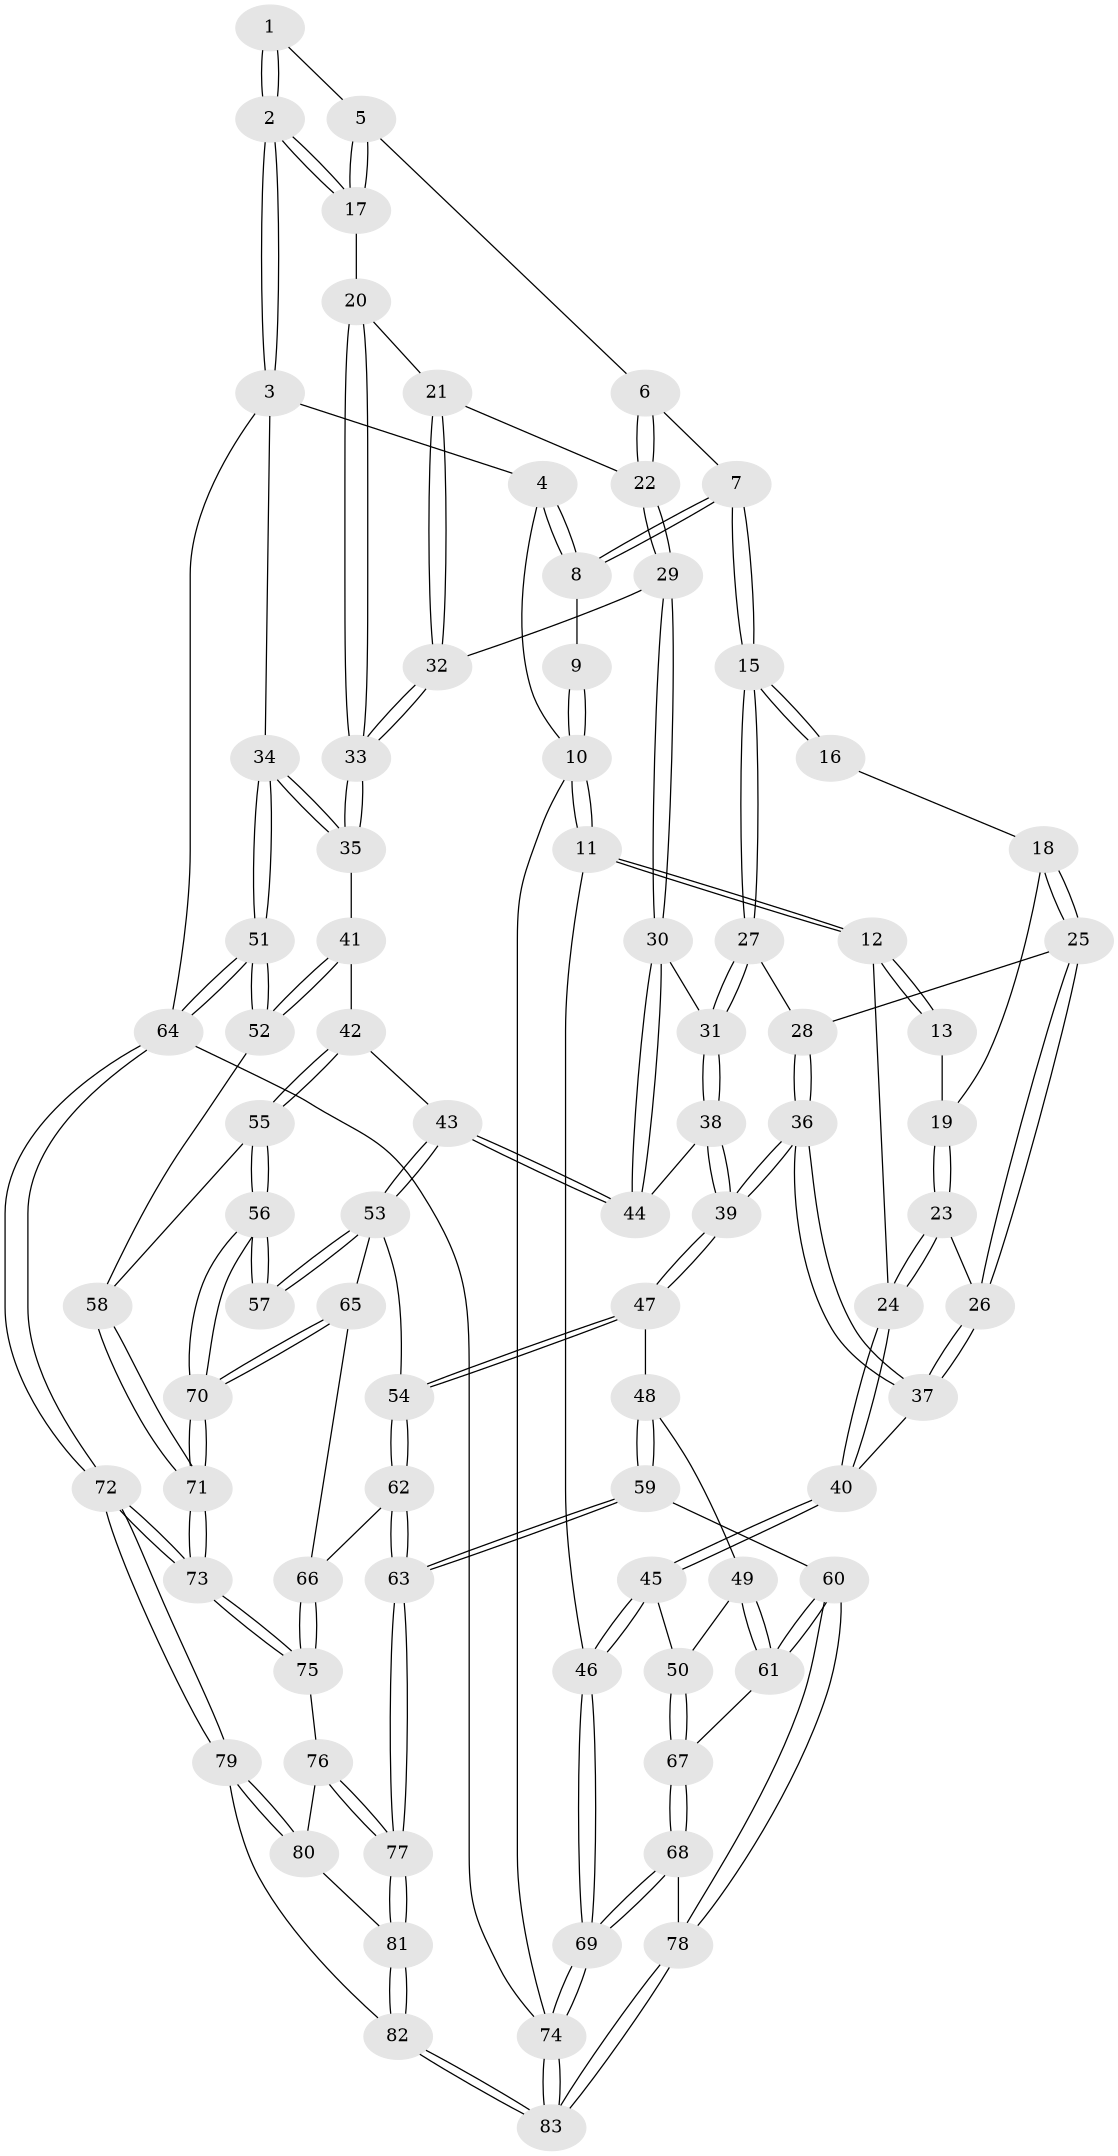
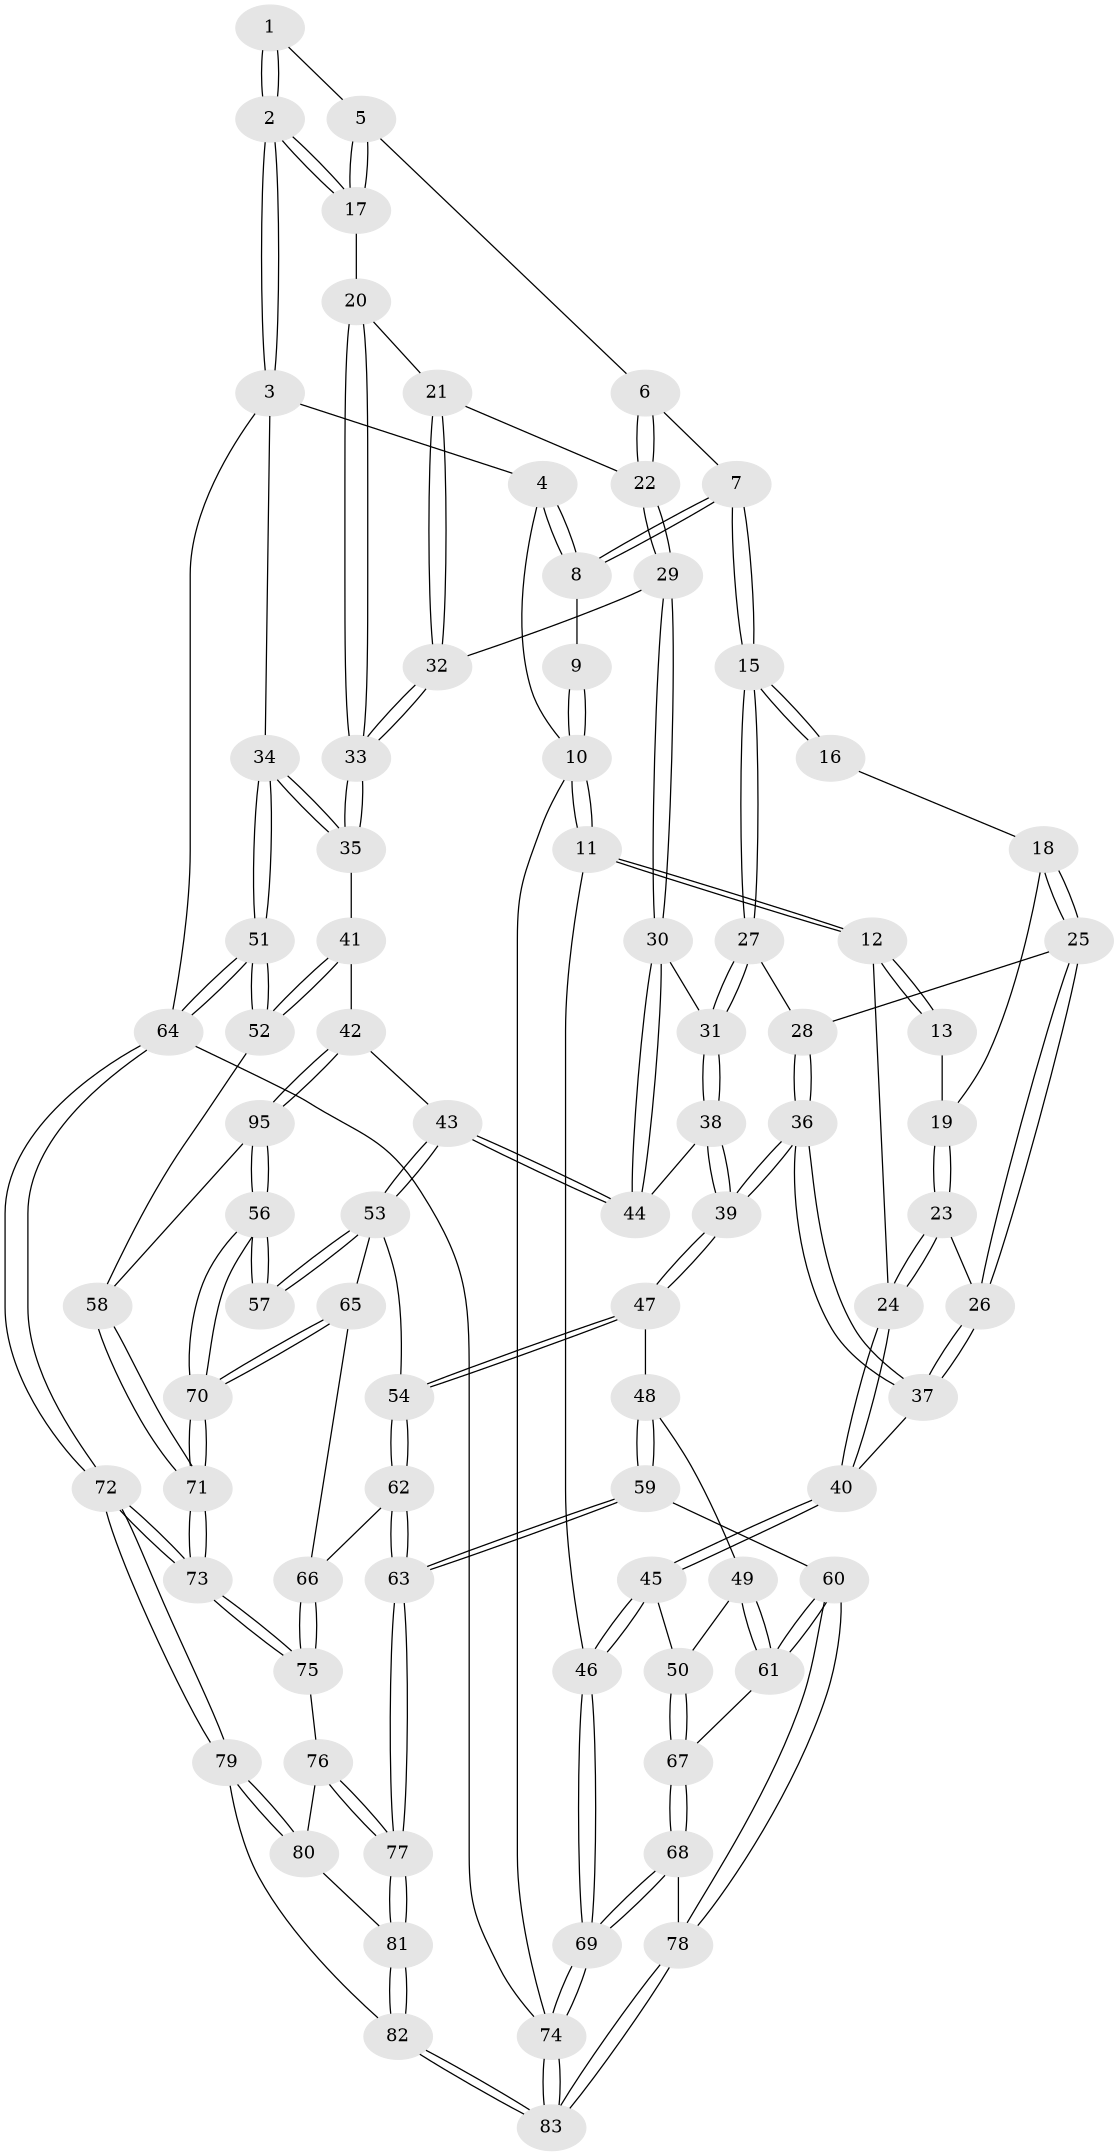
(260, 1123) -> (260, 1123)
